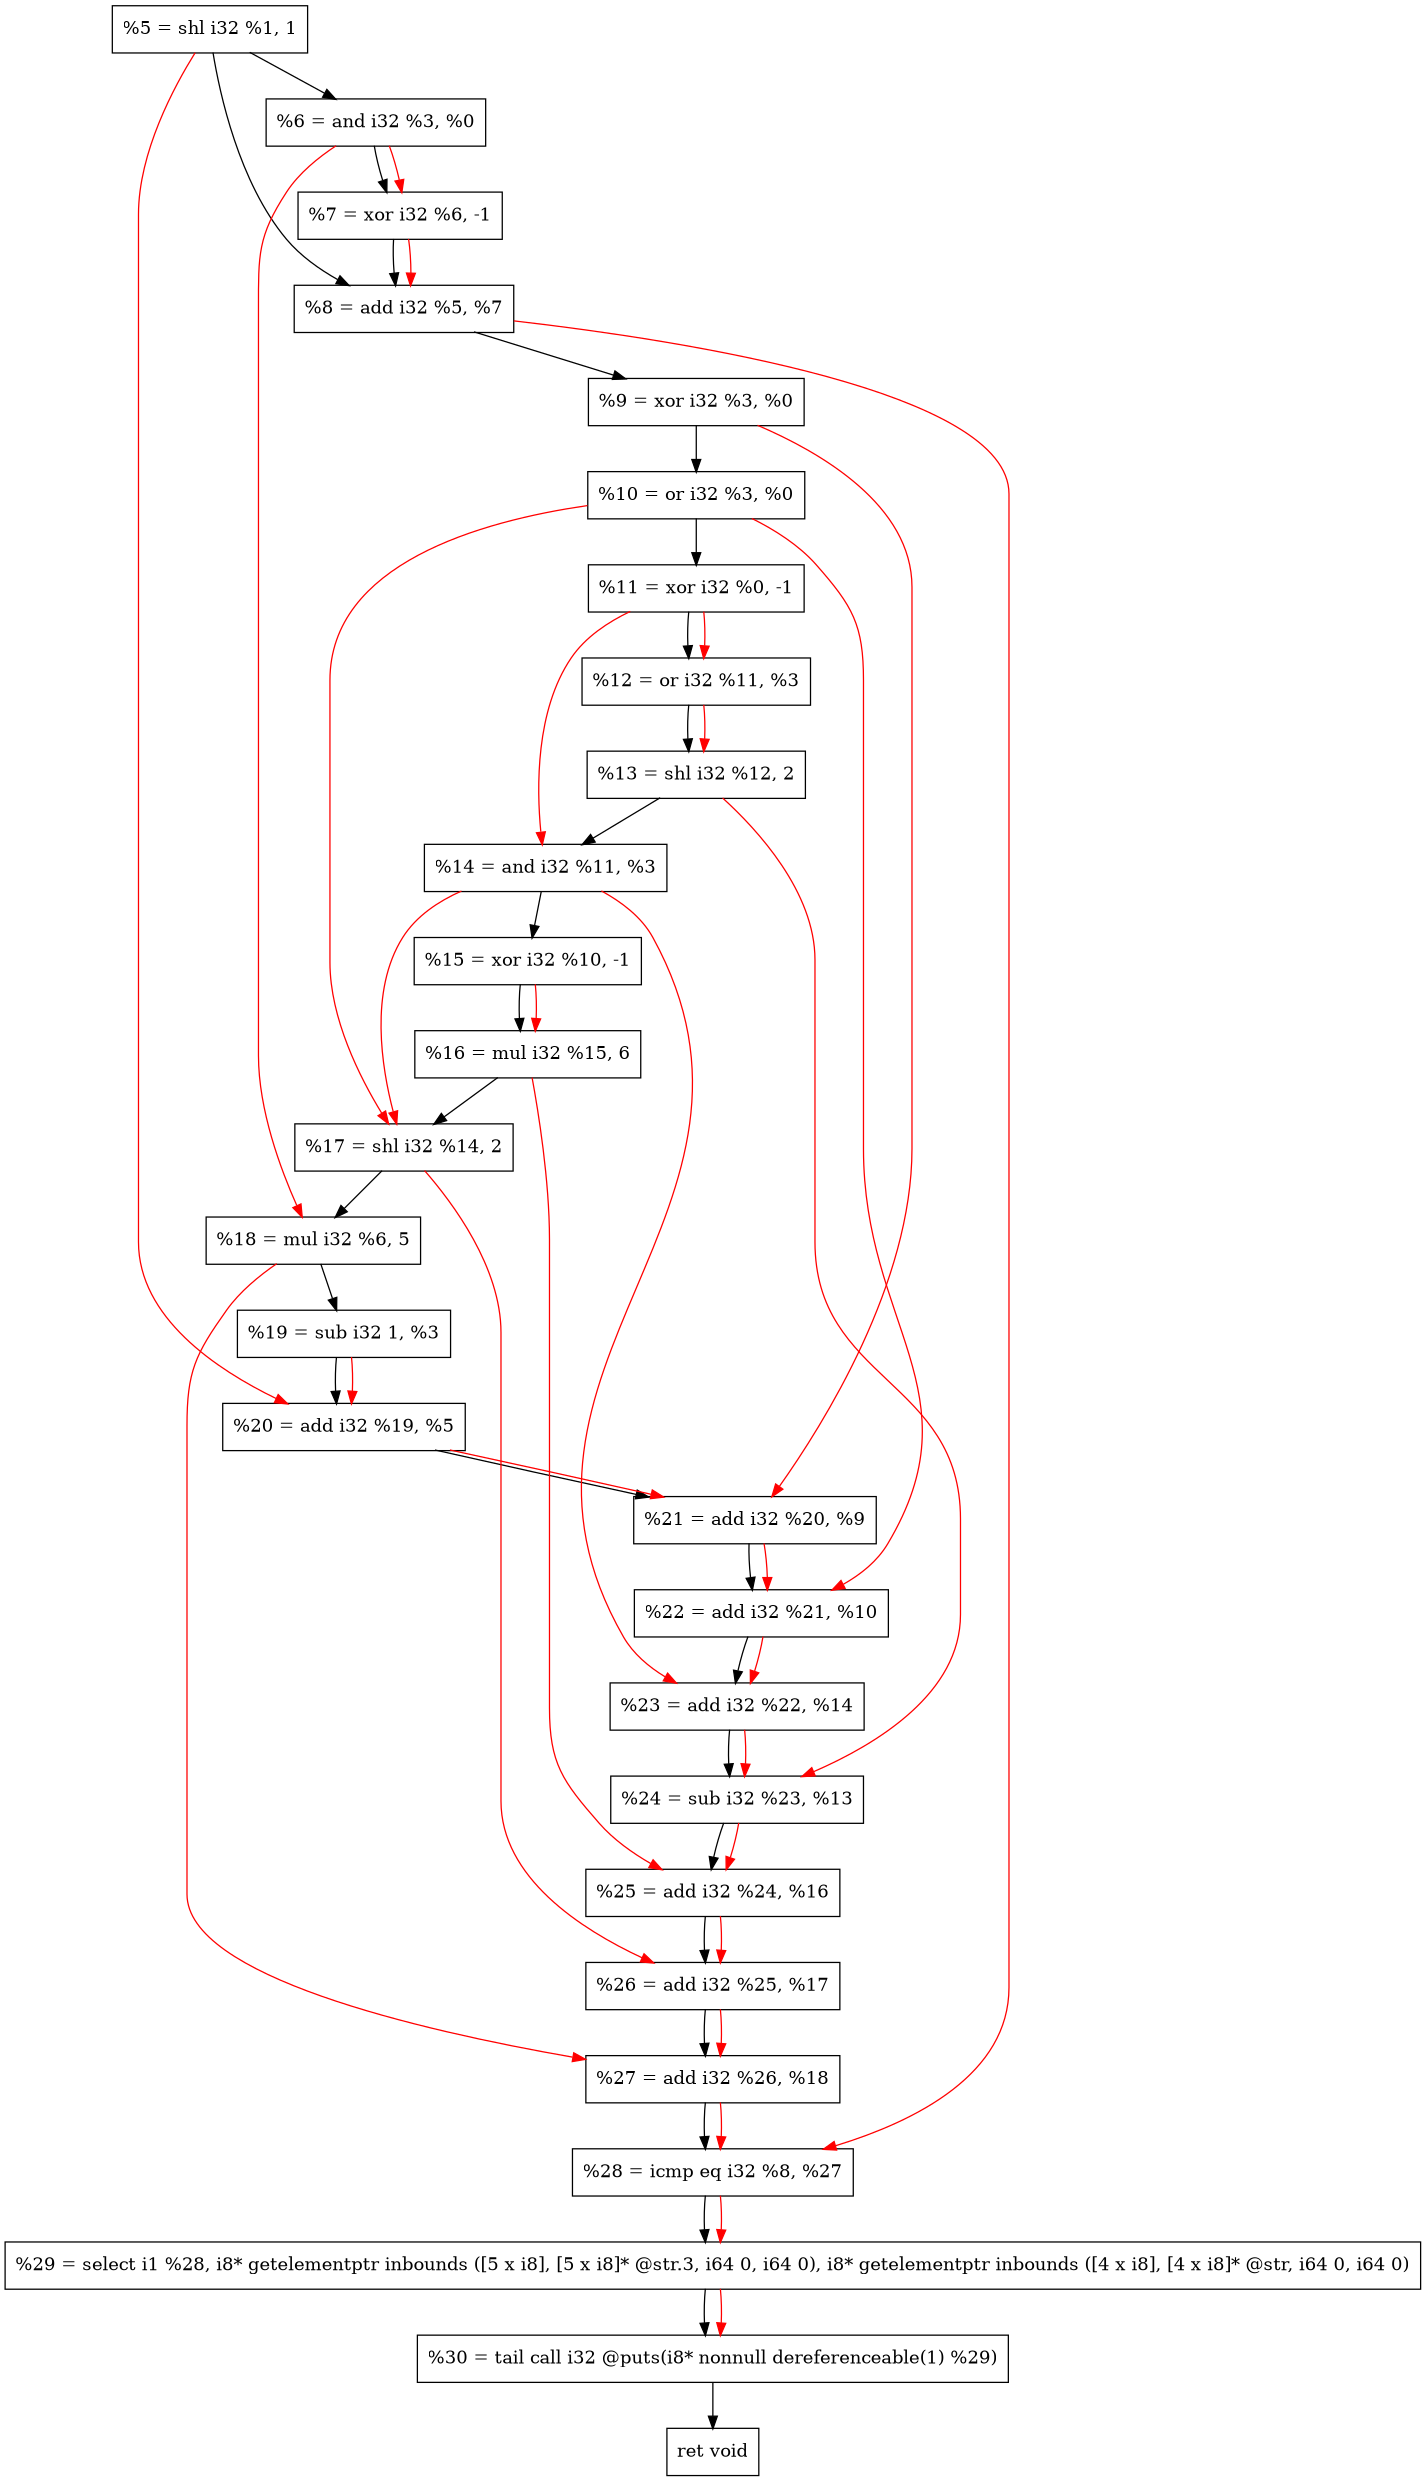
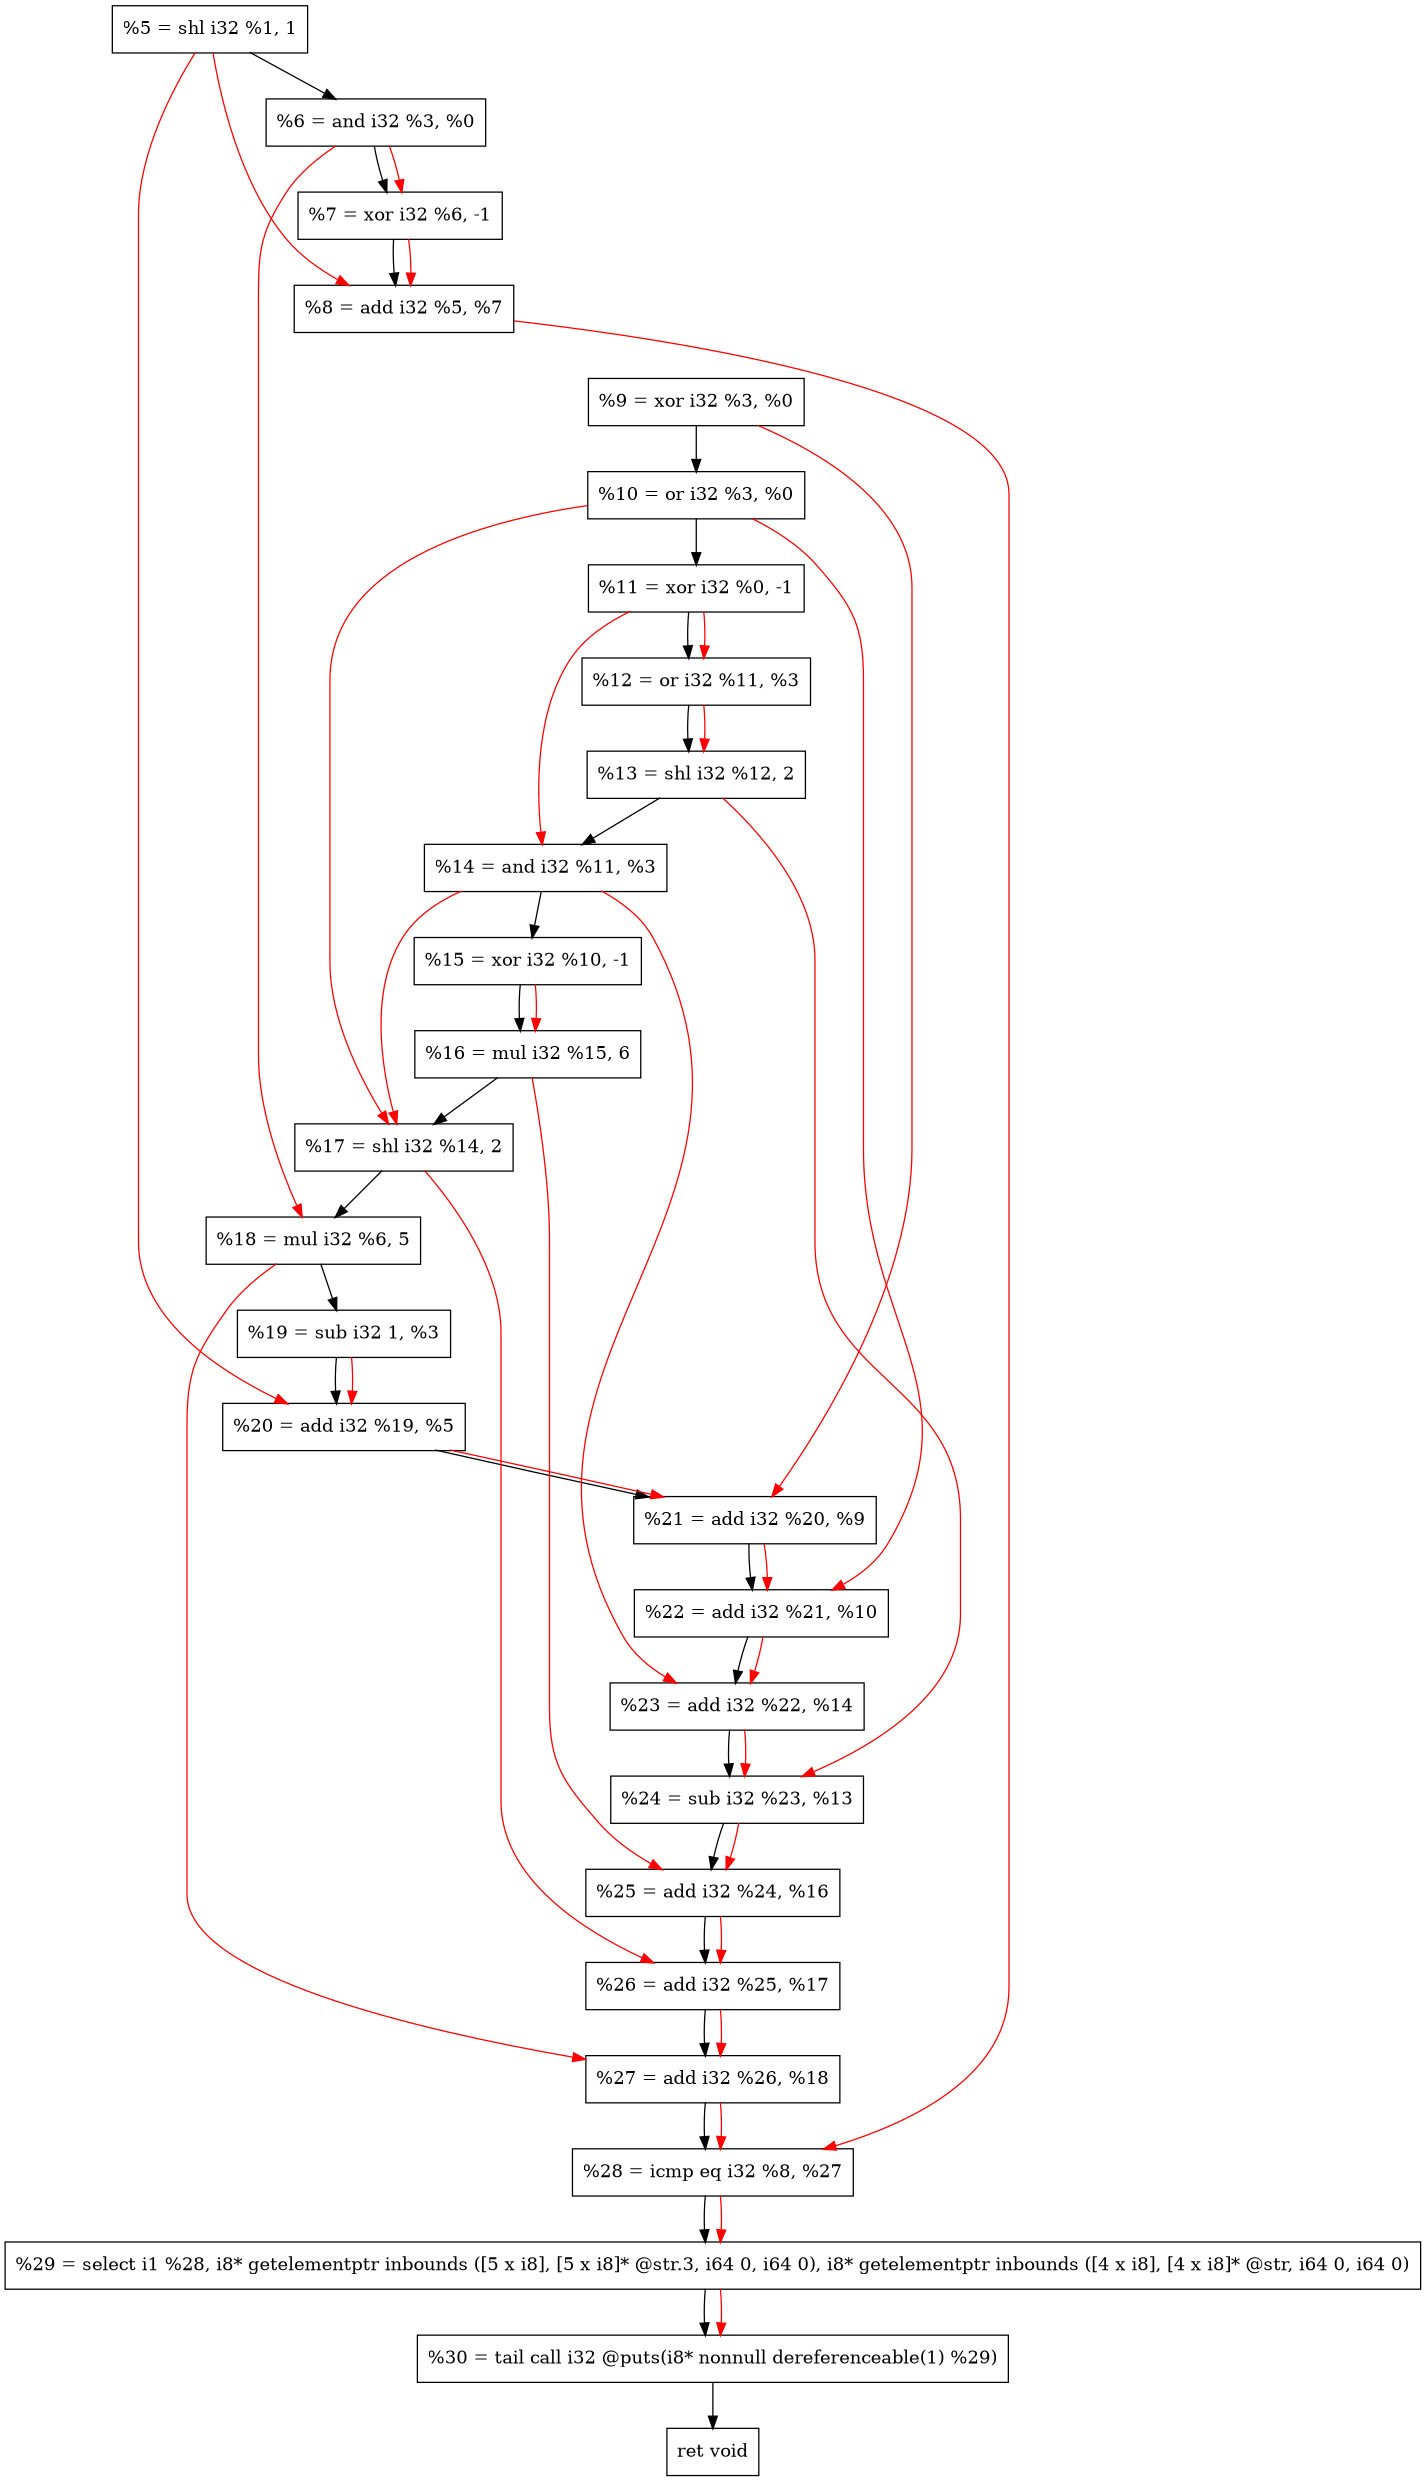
(251, 181) -> (251, 181)
(544, 353) -> none
